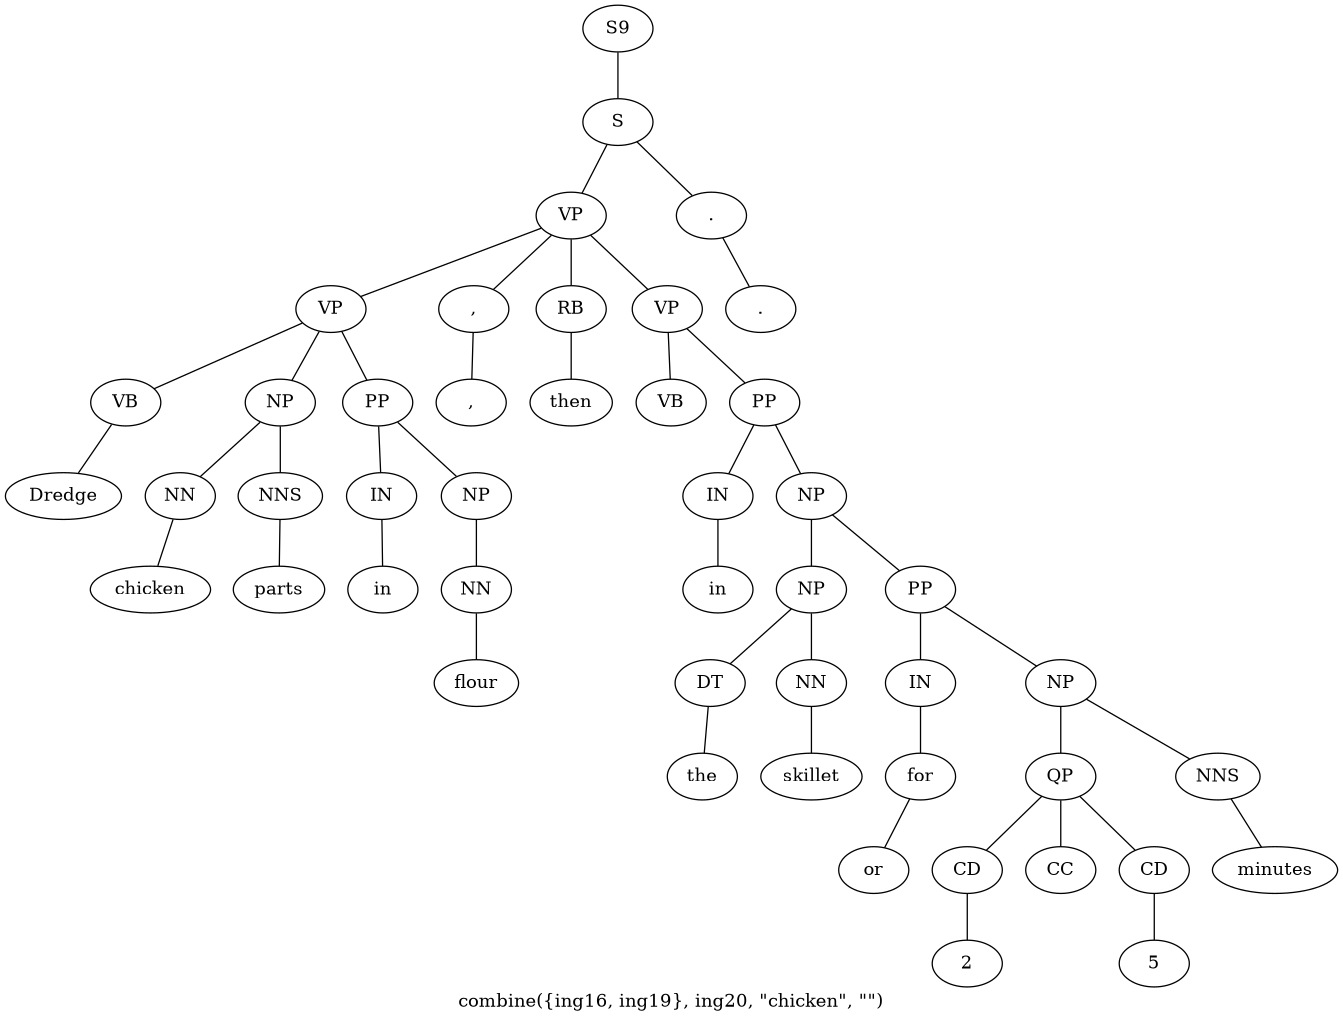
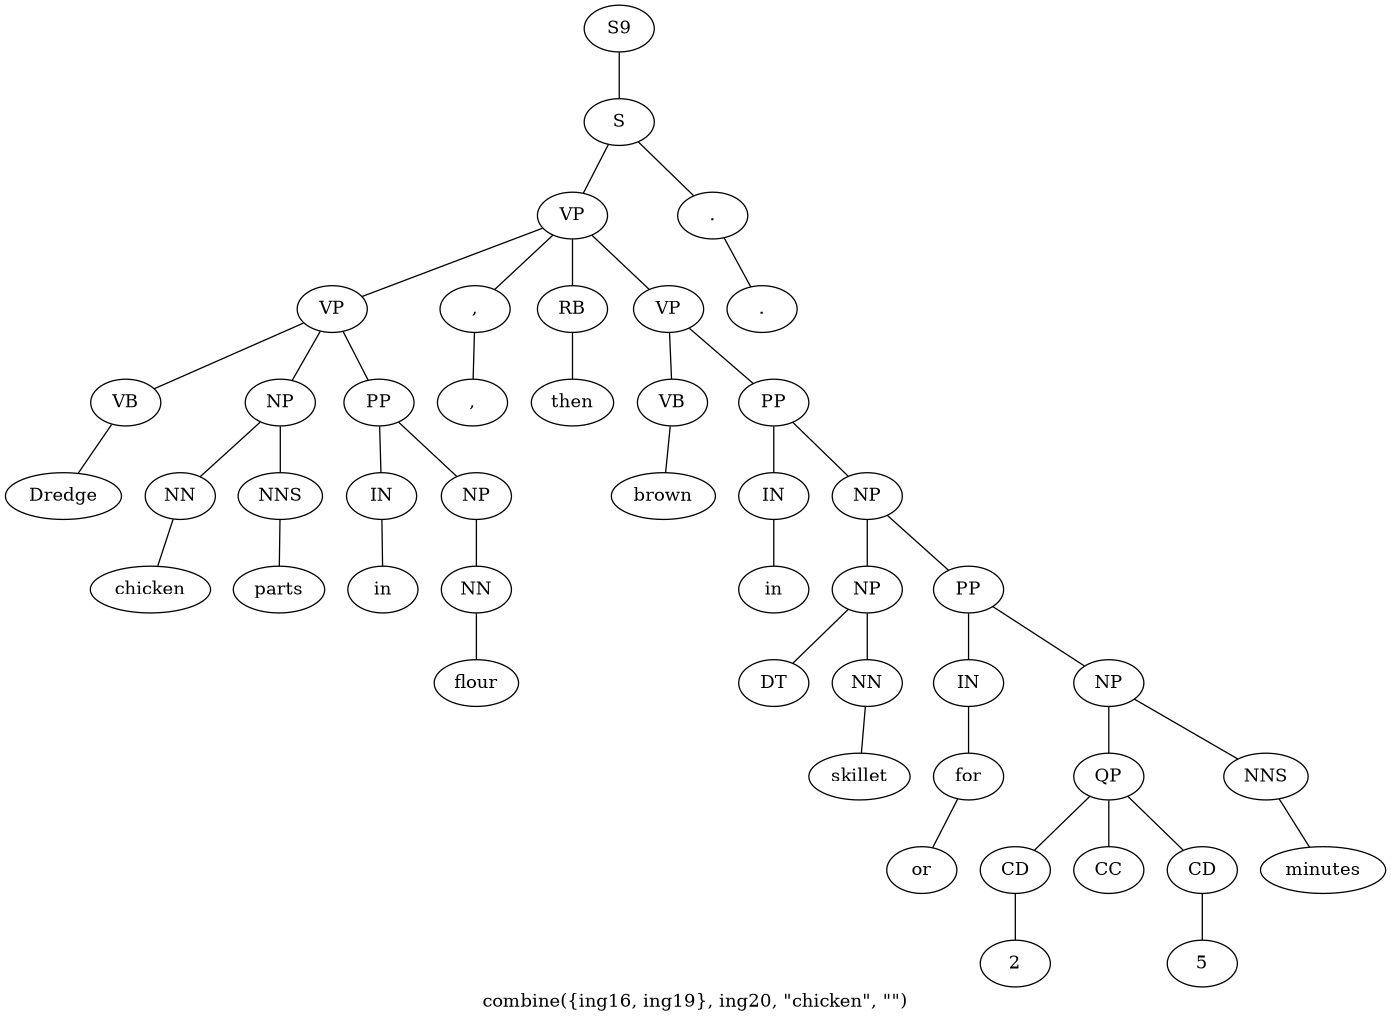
none -> (663, 496)
(702, 777) -> none
